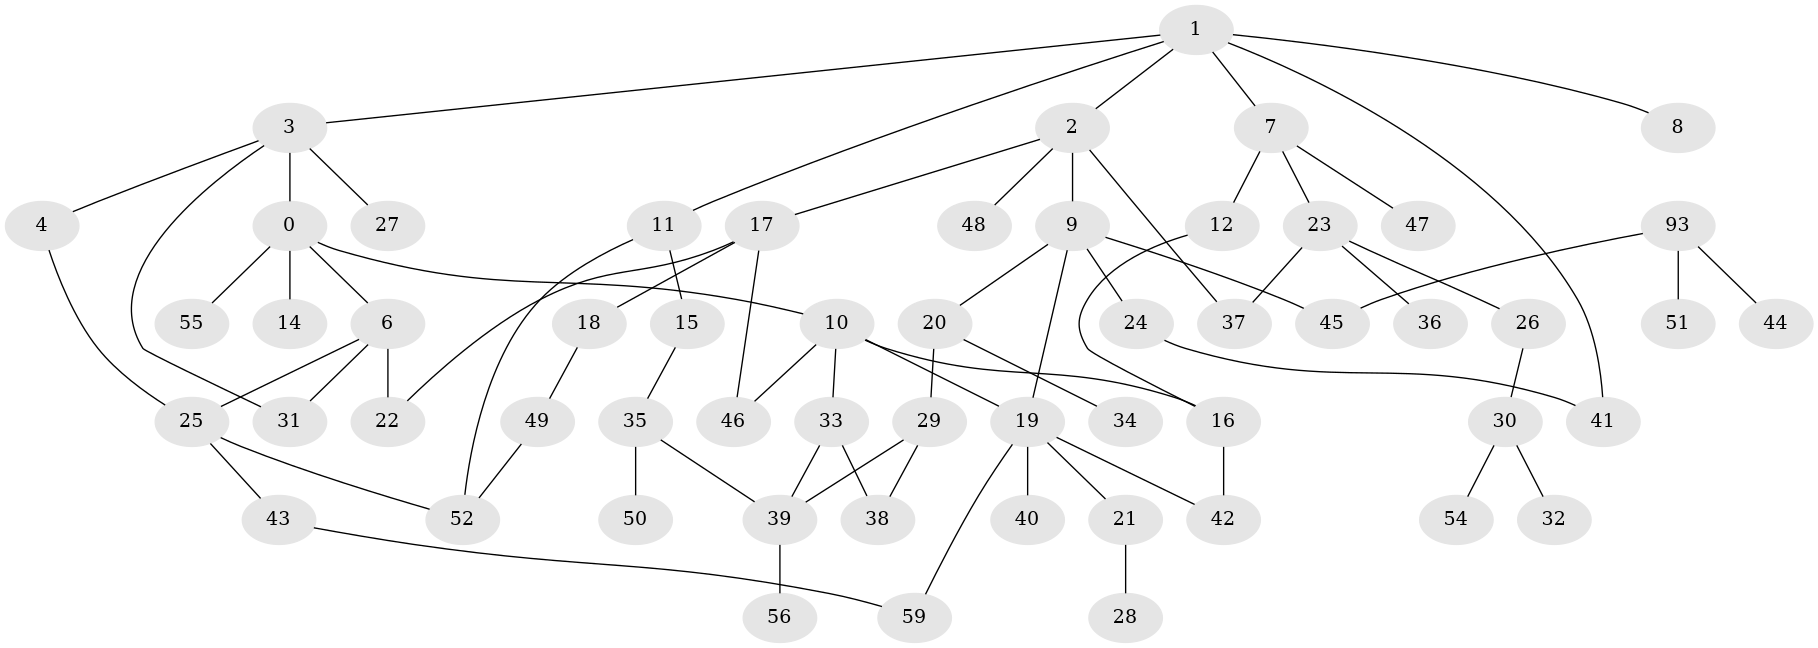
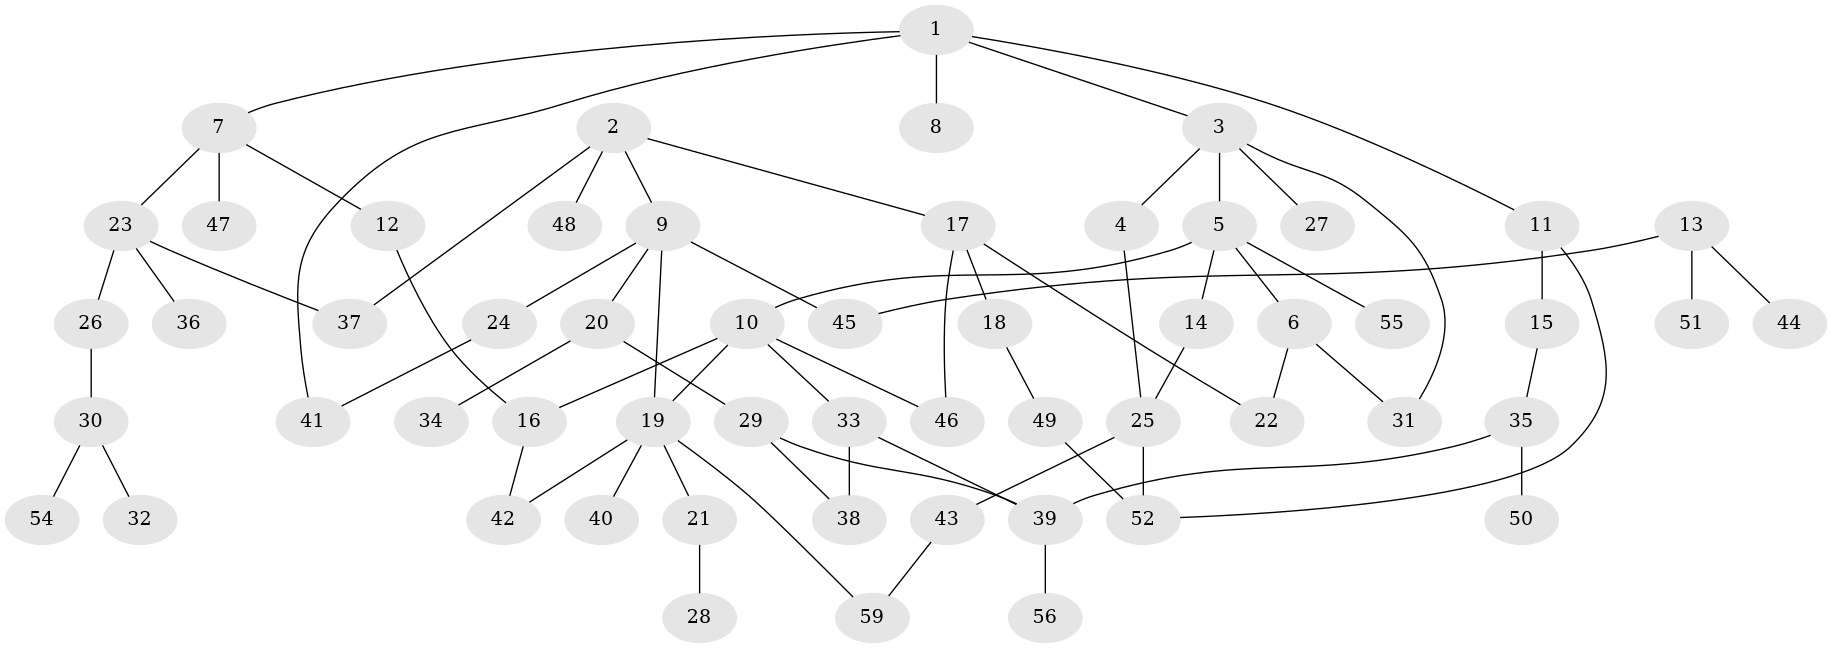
(1134, 79) -> none
(290, 226) -> (1220, 226)
(1678, 226) -> (1692, 226)
(290, 373) -> (1170, 373)
